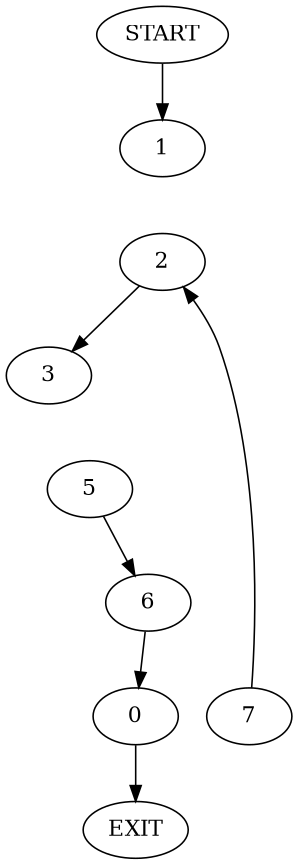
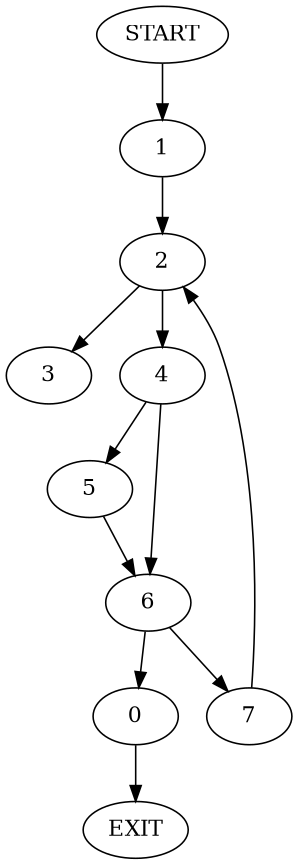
none -> (163, 197)
none -> (163, 376)
none -> (193, 654)
